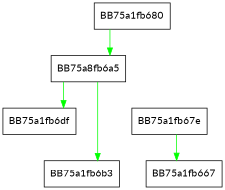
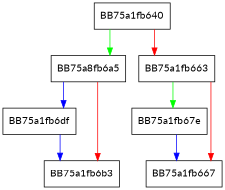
(132, 16) -> (132, 16)
none -> (177, 69)
(64, 91) -> (64, 91)
(98, 118) -> (98, 118)
none -> (60, 144)
(177, 144) -> (177, 144)
